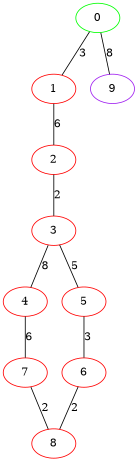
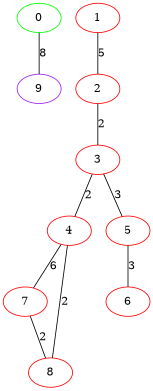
(76, 53) -> none
(58, 124) -> (102, 53)
(46, 266) -> (89, 195)
(75, 266) -> (118, 195)
(69, 408) -> (60, 302)
